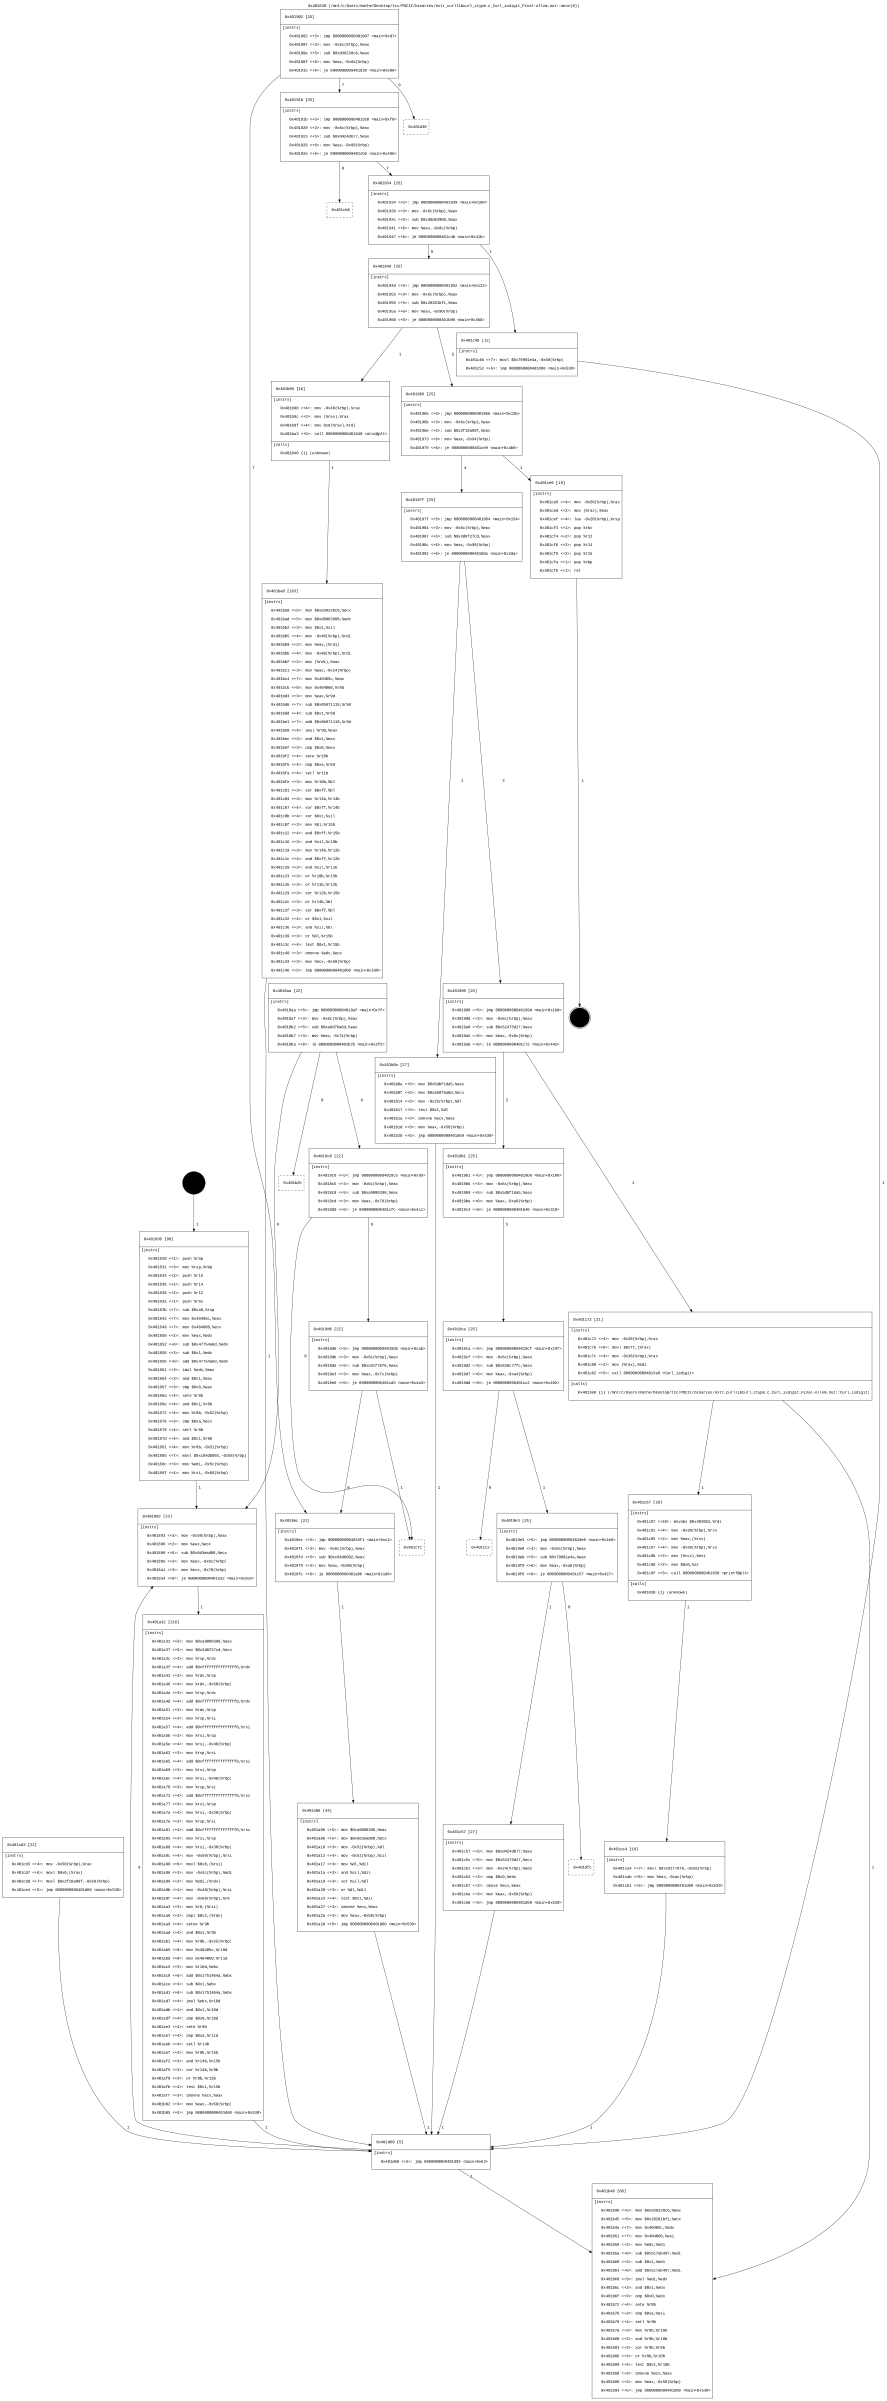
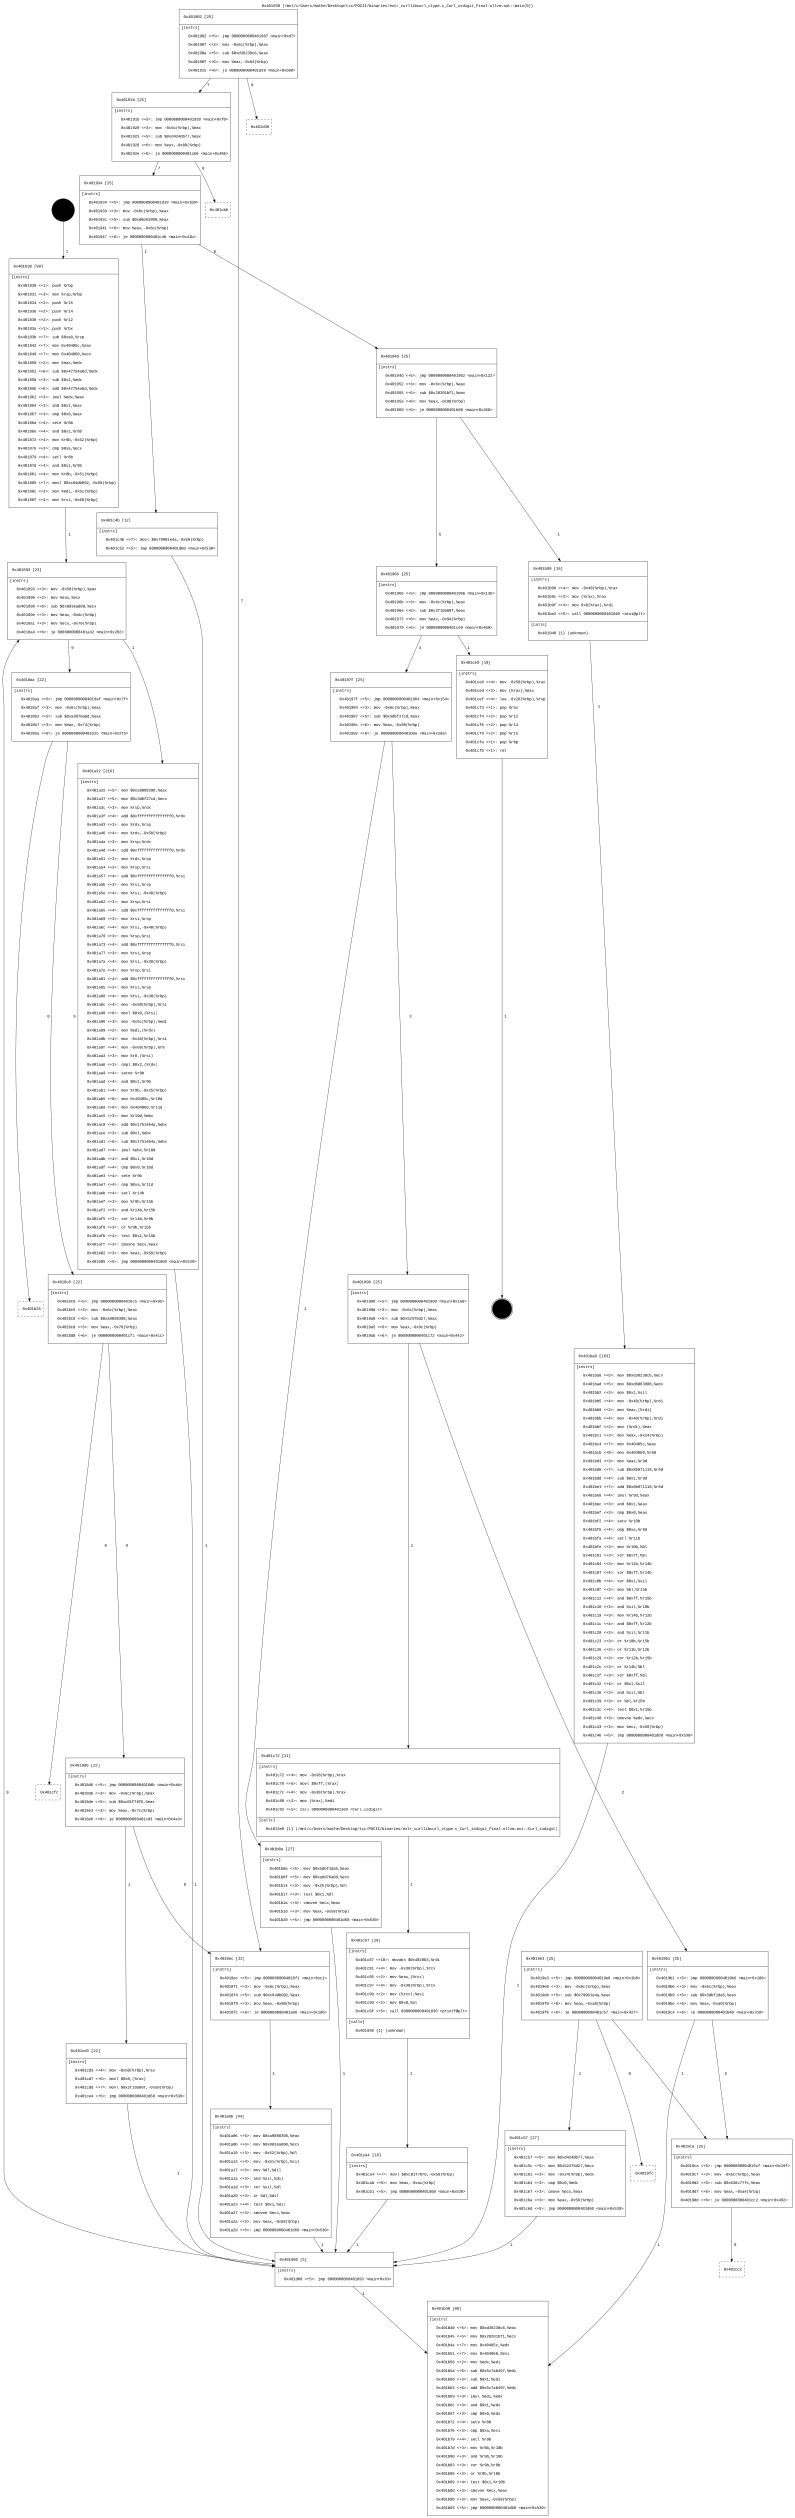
(276, 1281) -> (69, 655)
(530, 1450) -> (659, 2078)
(393, 1464) -> (126, 1934)
(869, 1868) -> (664, 2211)
